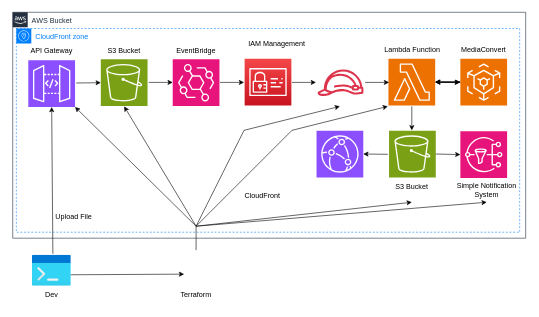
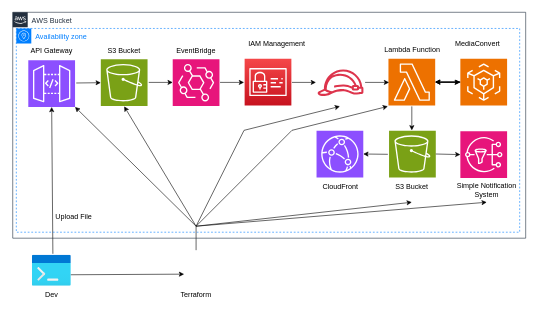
(63, 37) -> (64, 37)
(484, 50) -> (478, 44)
(263, 196) -> (341, 187)
